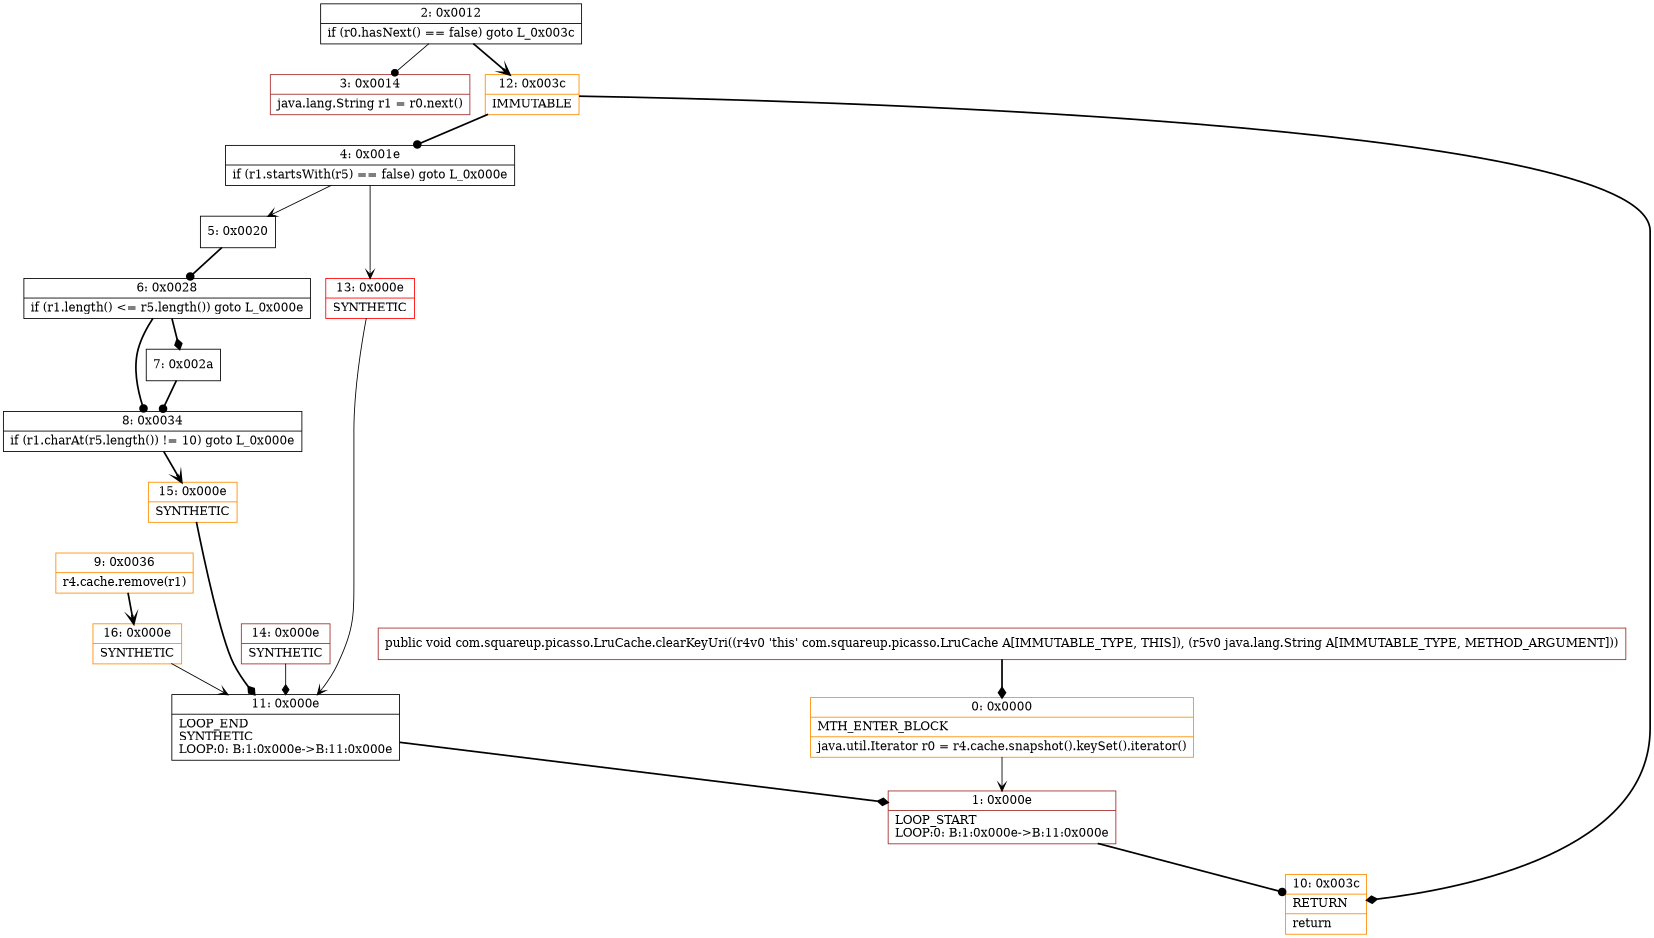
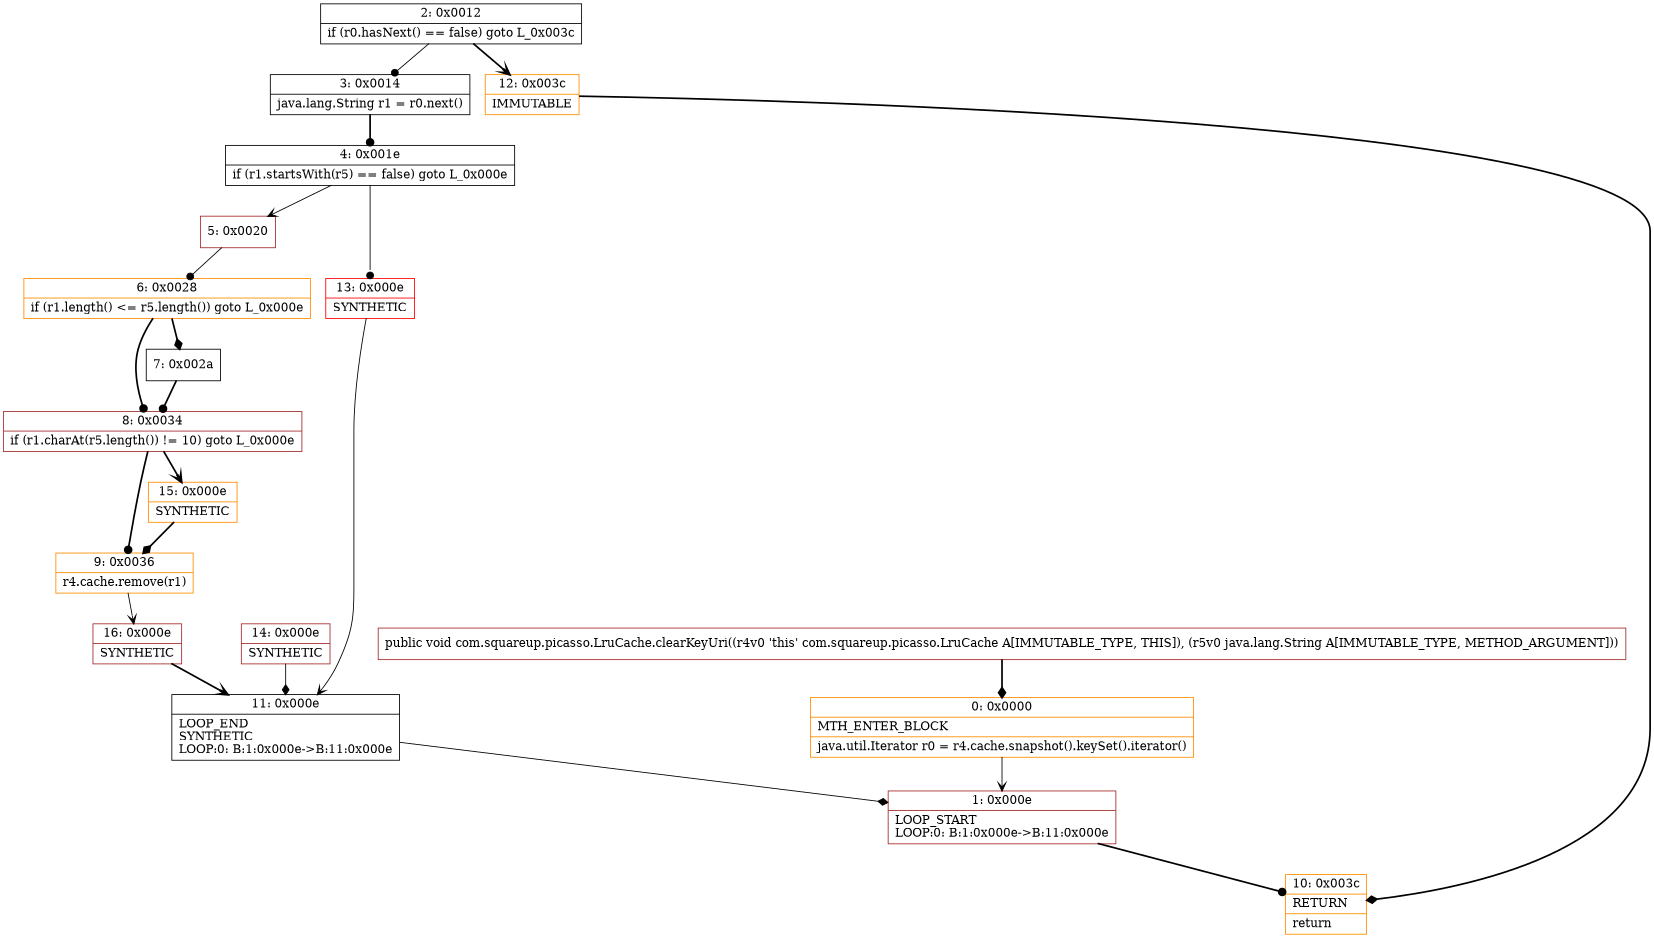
(370, 95) -> (370, 95)
(454, 129) -> (370, 127)
(370, 228) -> (370, 228)
(238, 232) -> (238, 232)
(207, 261) -> (207, 261)
(167, 298) -> (167, 298)
(153, 432) -> (153, 432)
none -> (137, 499)
(130, 604) -> (130, 604)
(215, 607) -> (162, 534)
(137, 644) -> (137, 644)
(196, 677) -> (196, 677)
(639, 772) -> (639, 772)
